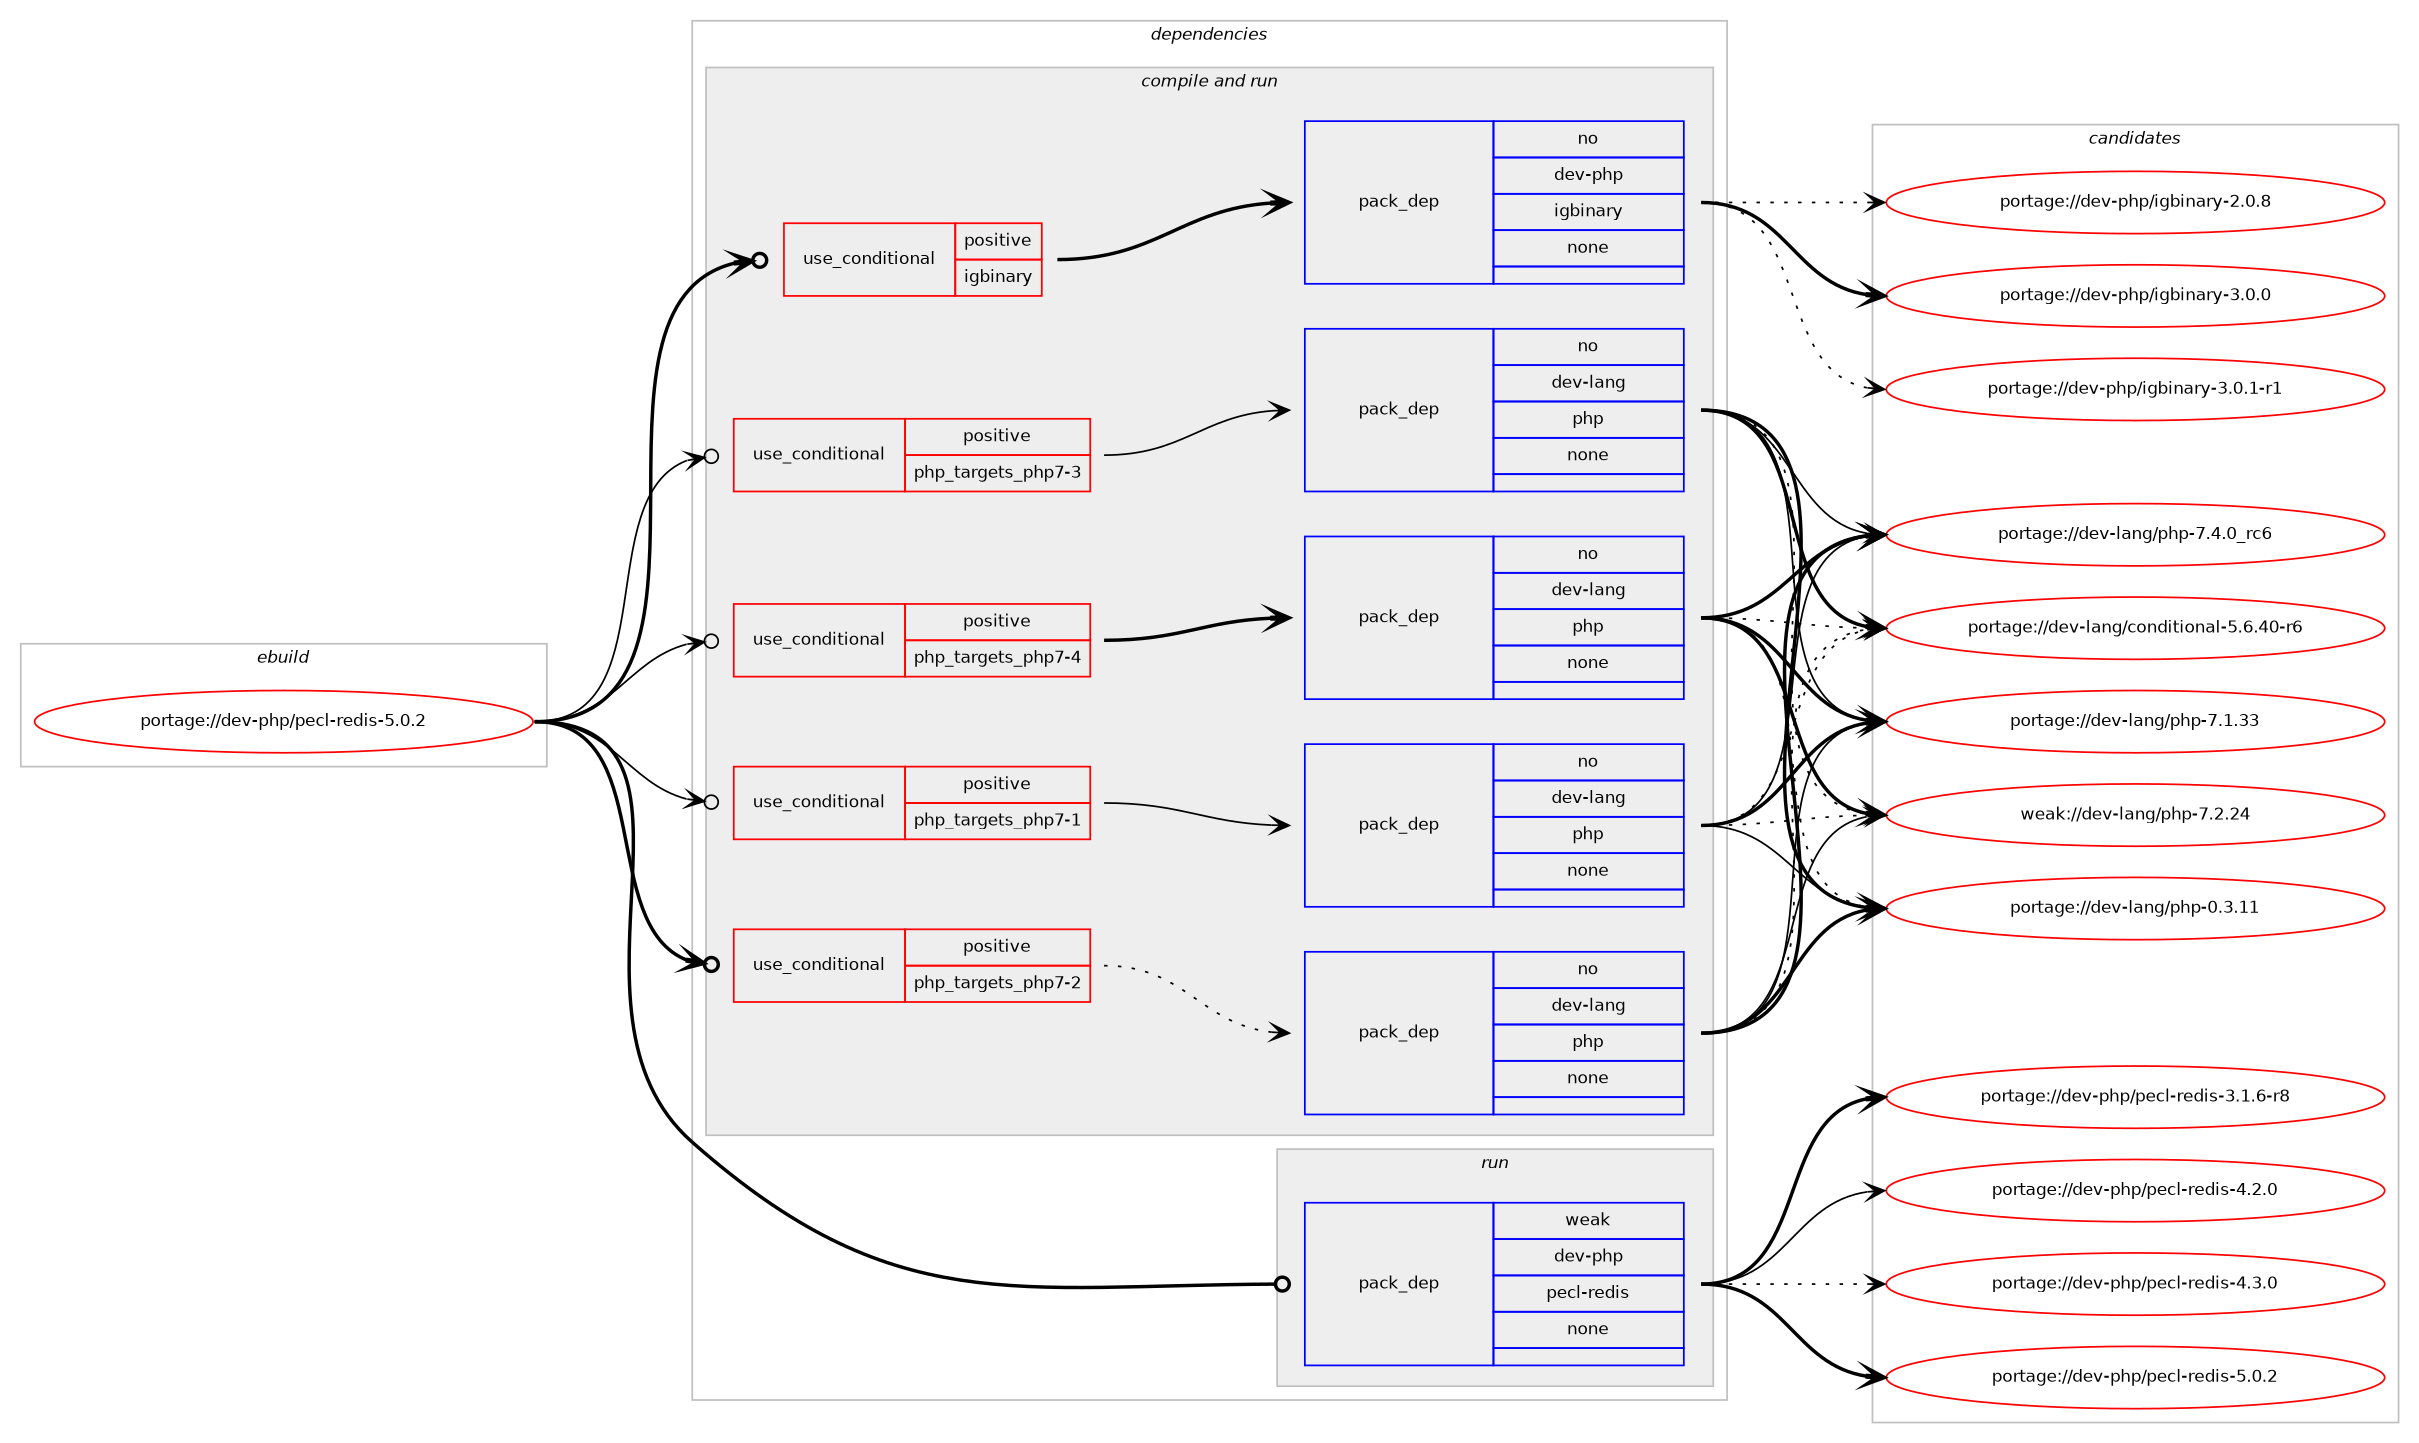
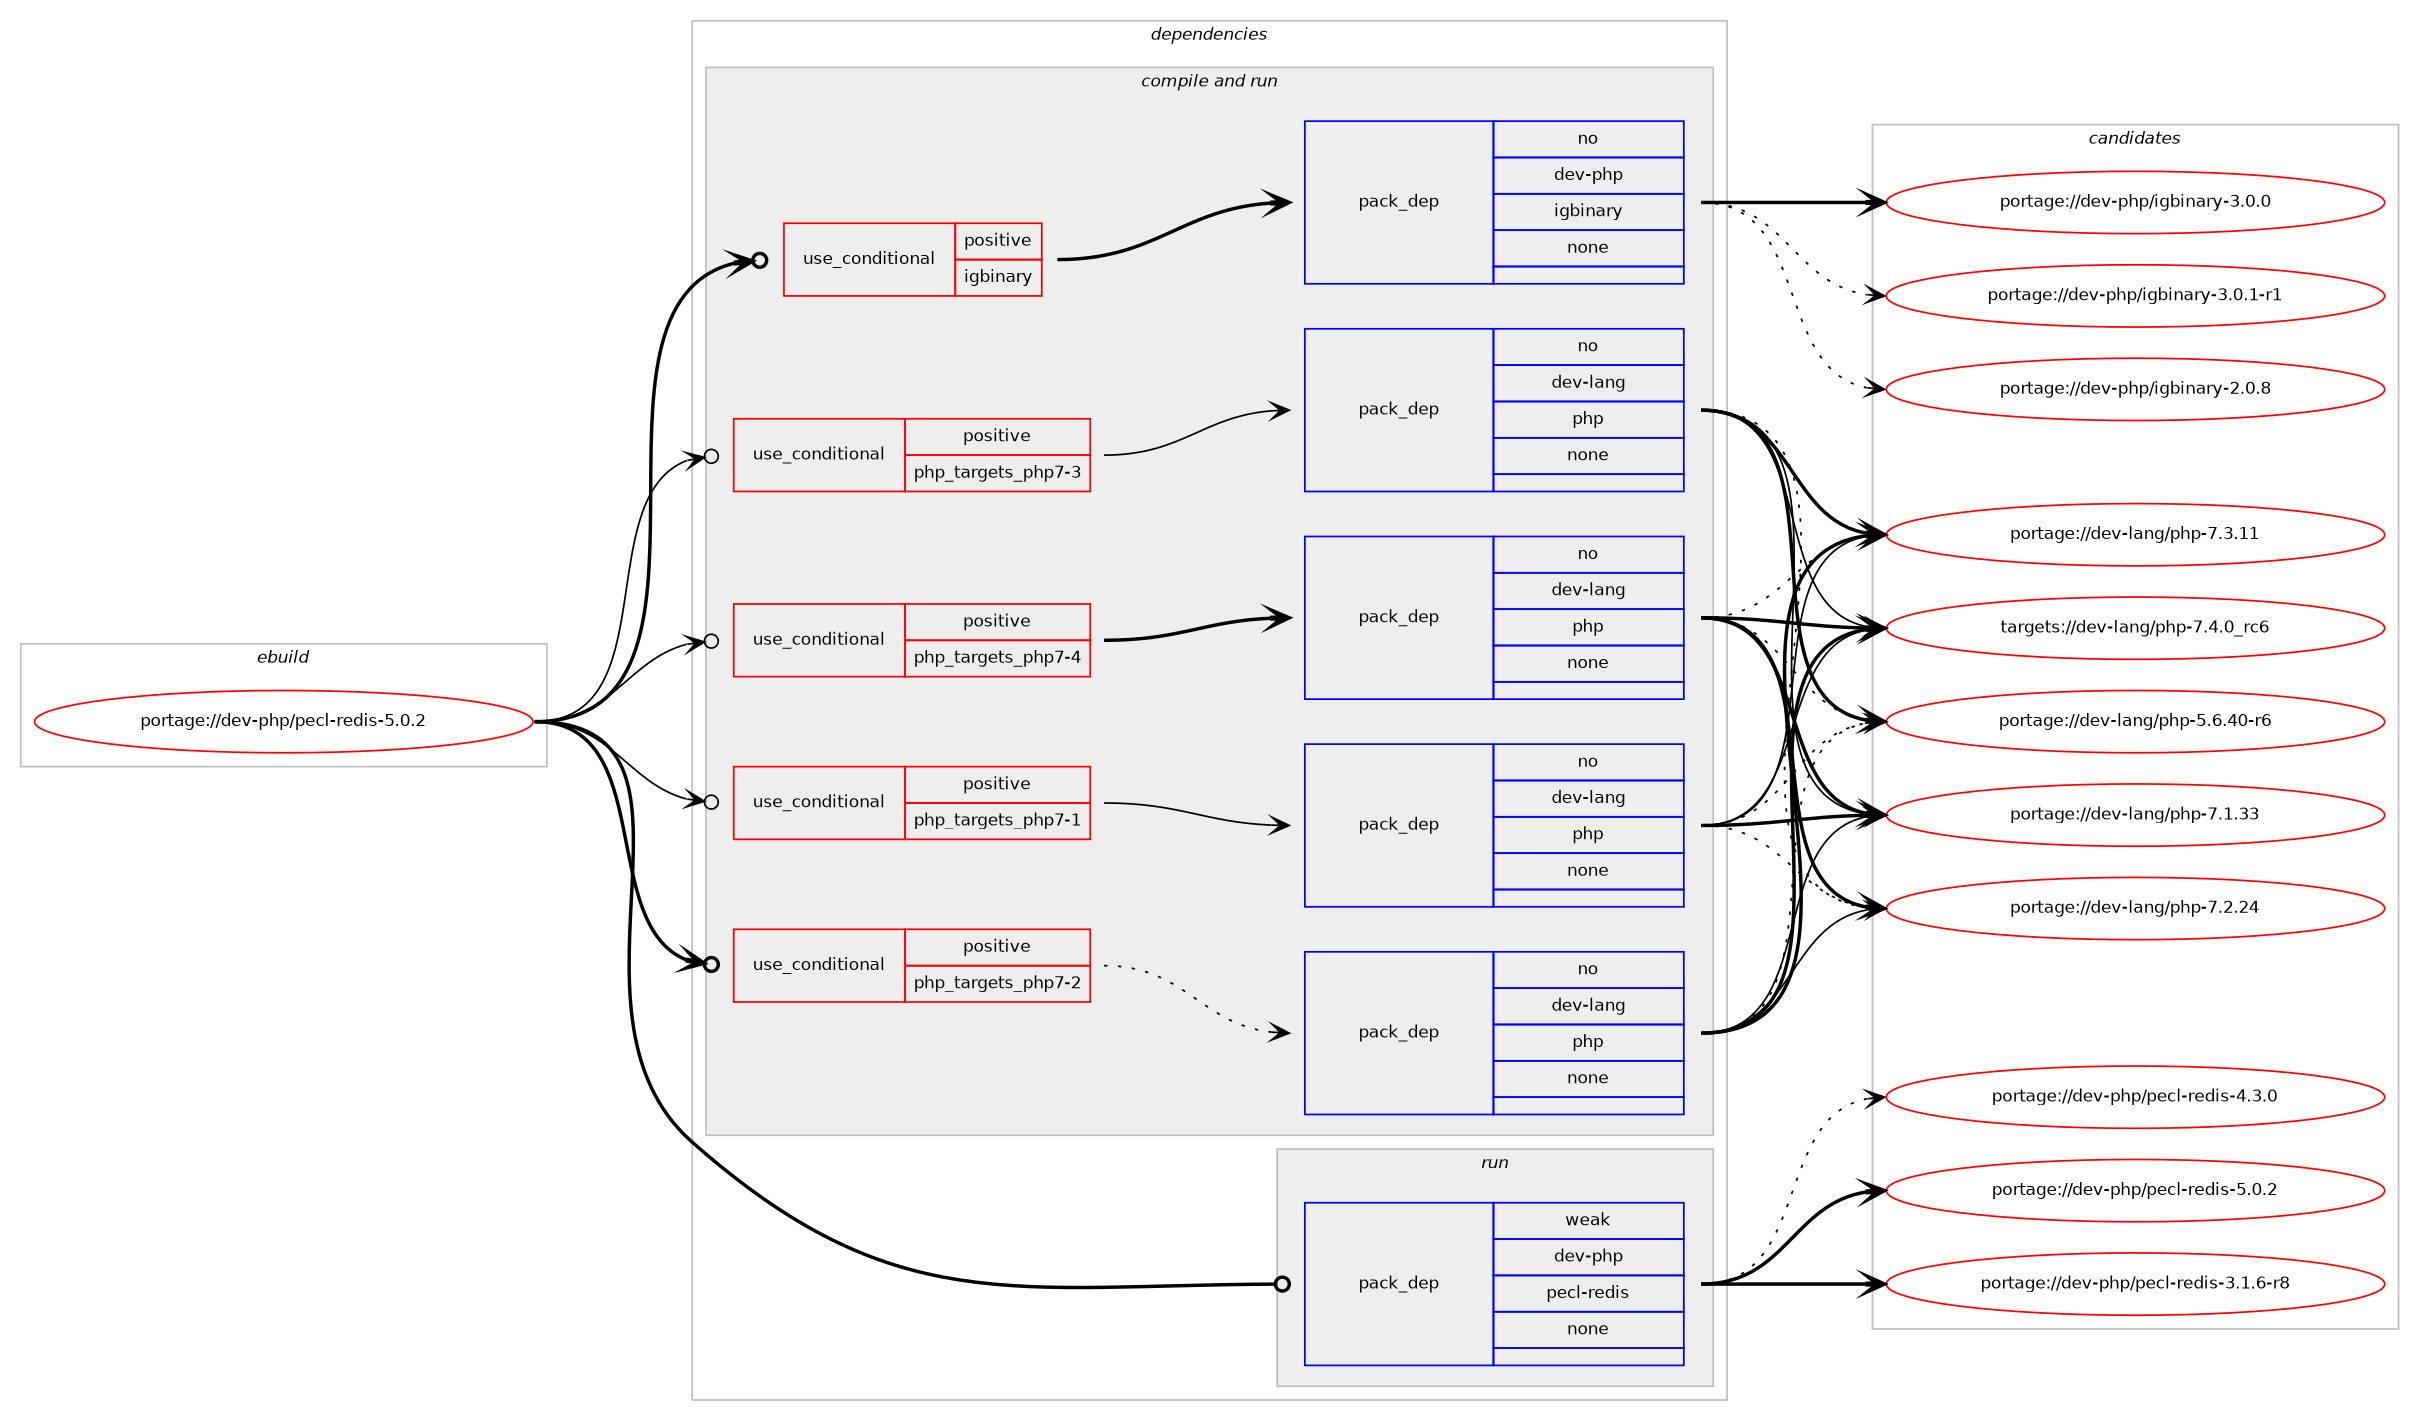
(2136, 535) -> (2136, 628)
(2136, 628) -> (2136, 722)
(2136, 815) -> (2136, 909)
(2136, 909) -> (2136, 535)
(2136, 1191) -> none
